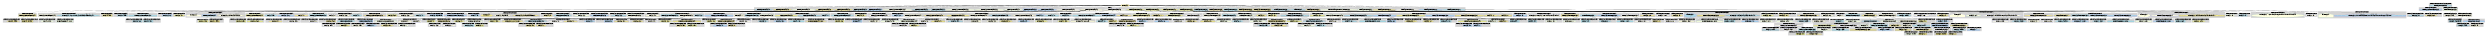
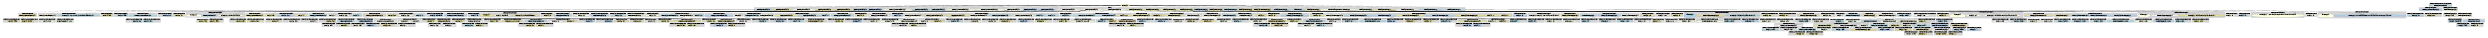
(271, 15) -> (271, 15)
